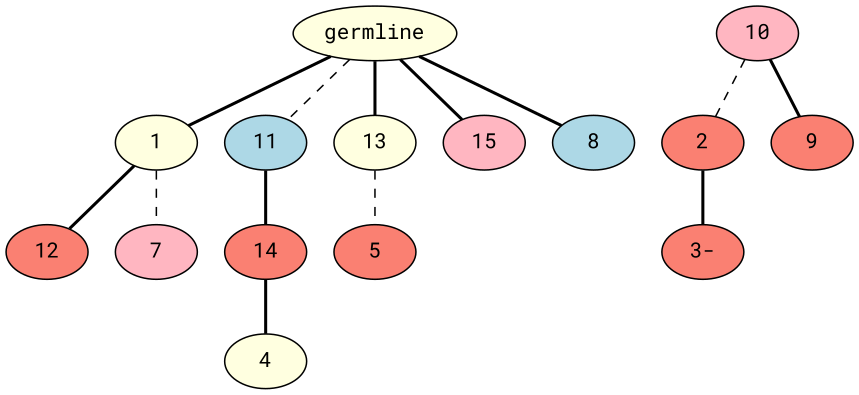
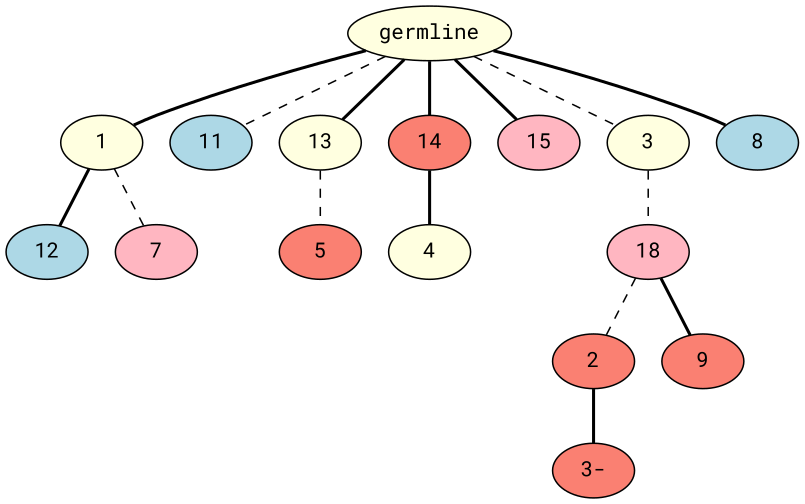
(758, 33) -> (648, 252)
none -> (648, 143)
(266, 197) -> (430, 88)
(47, 252) -> (47, 252)
